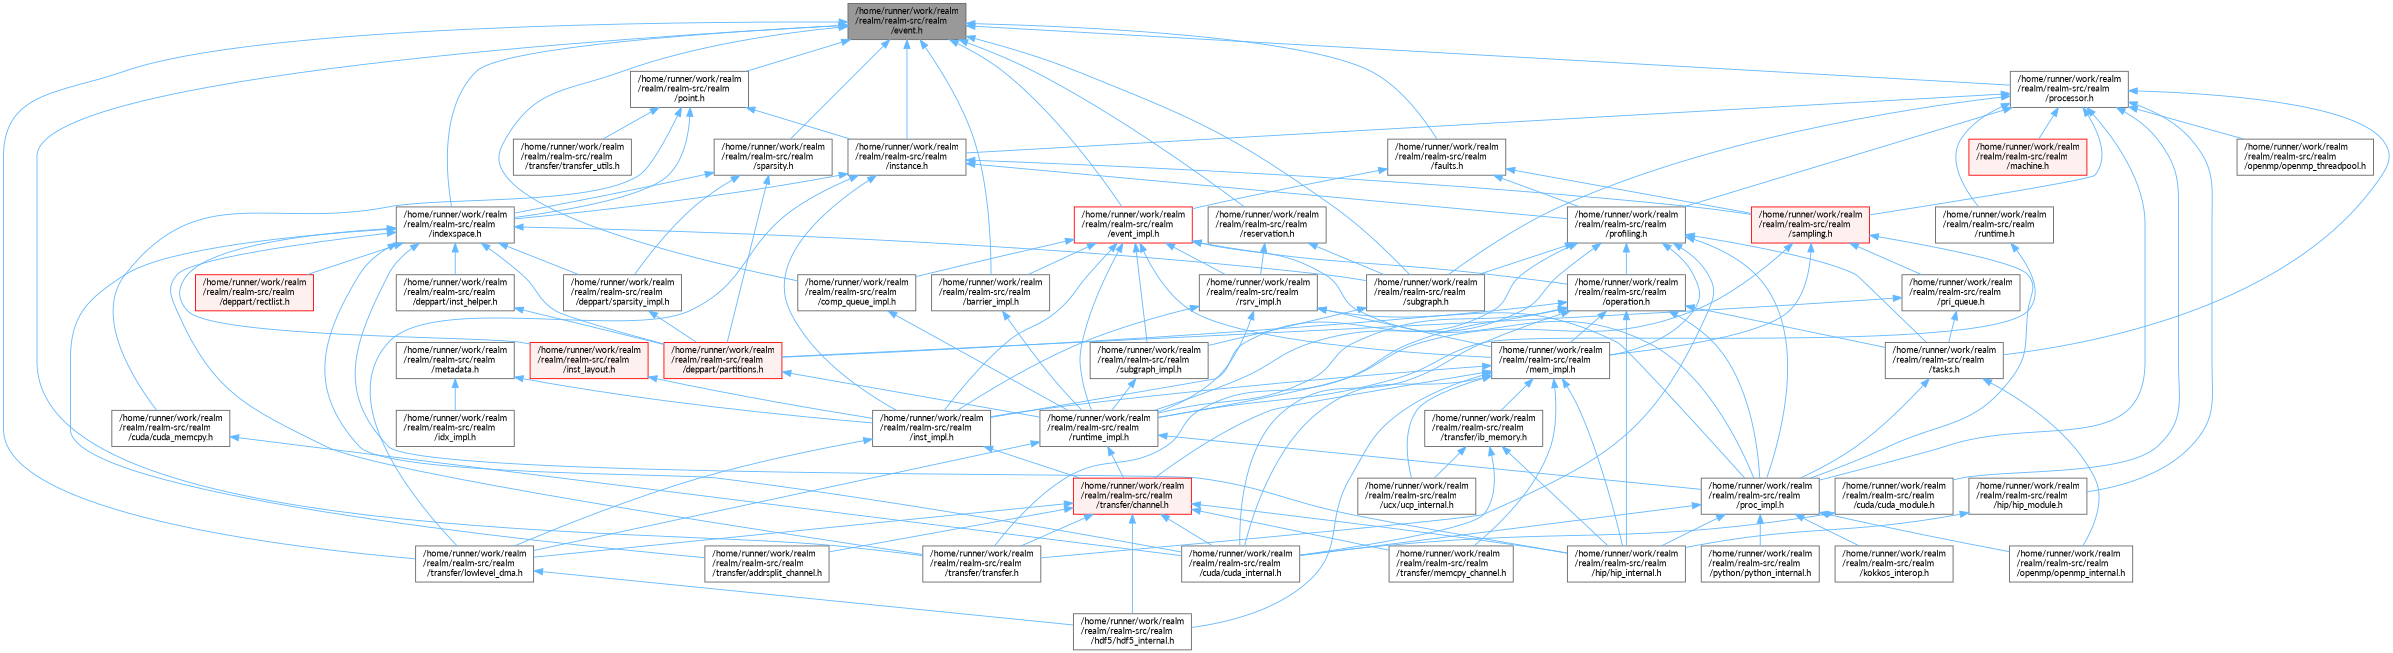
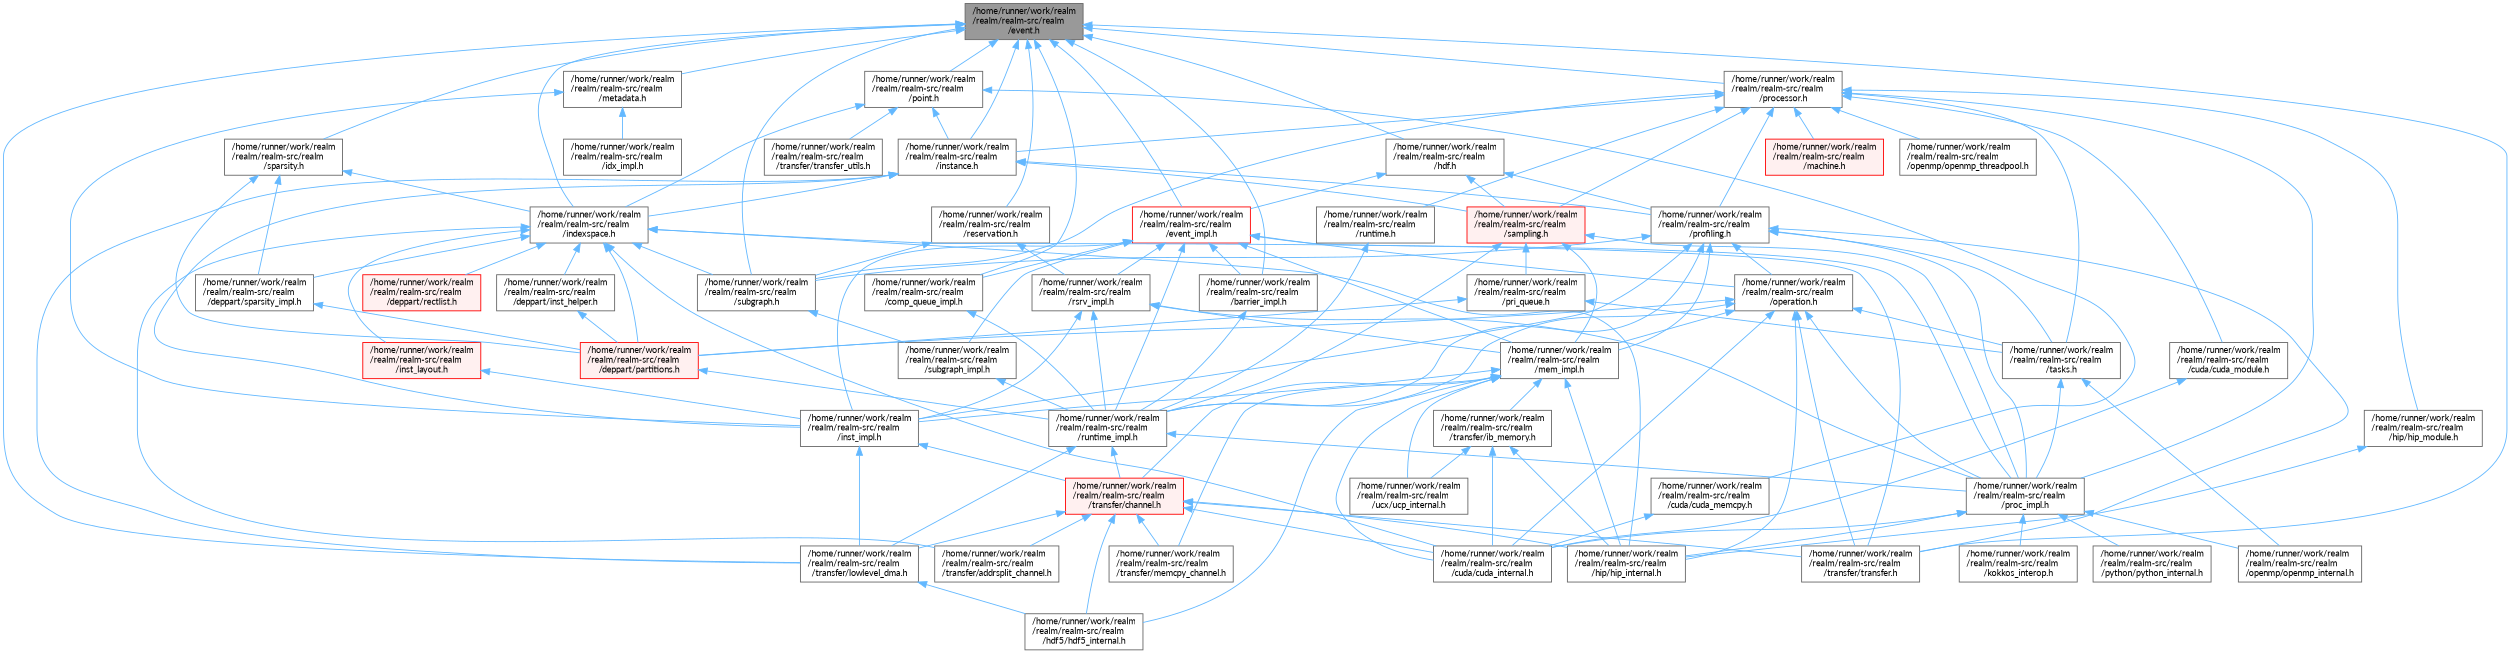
none -> (819, 50)
(1447, 157) -> (1445, 157)
